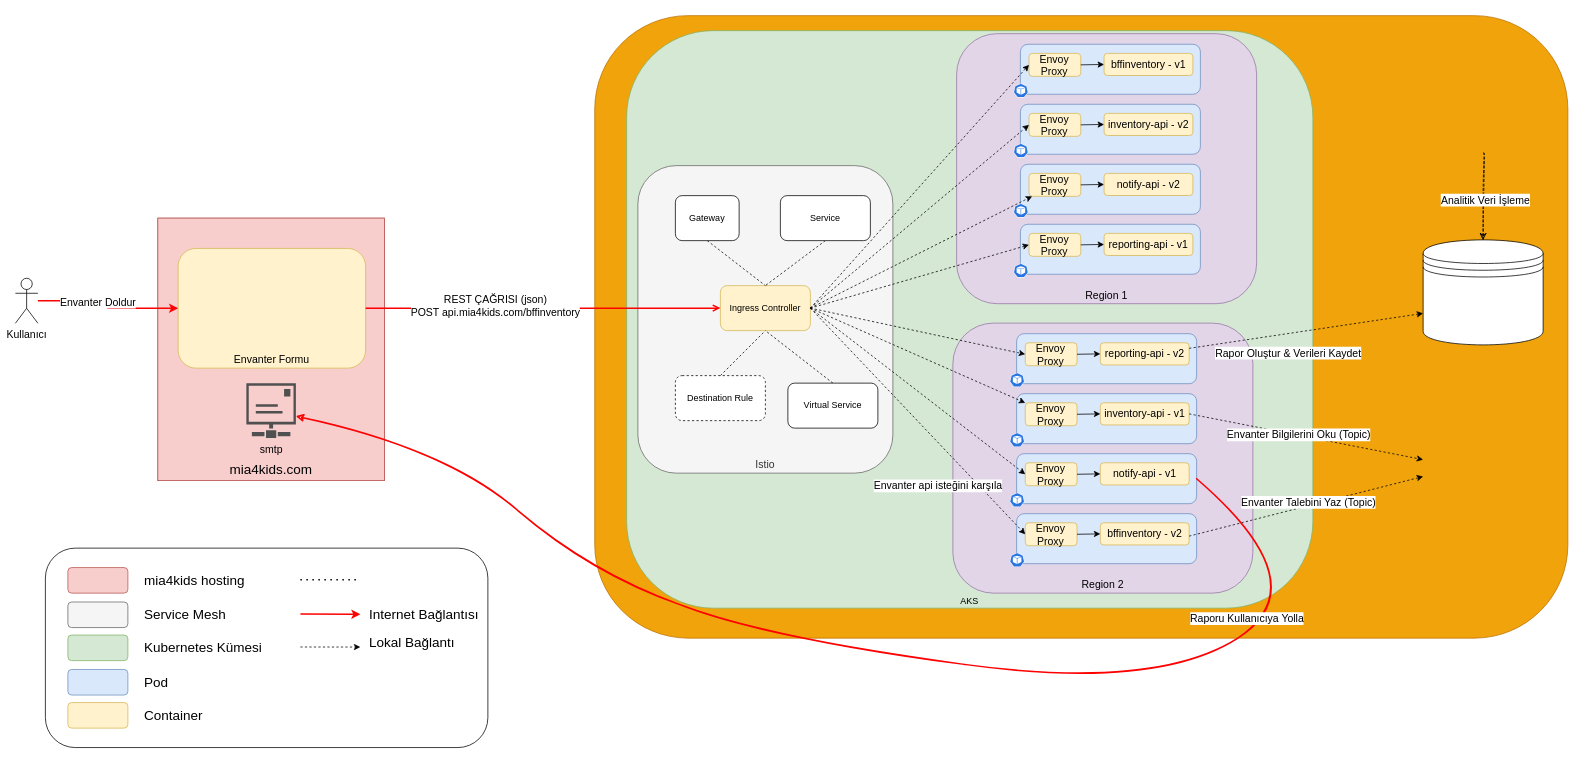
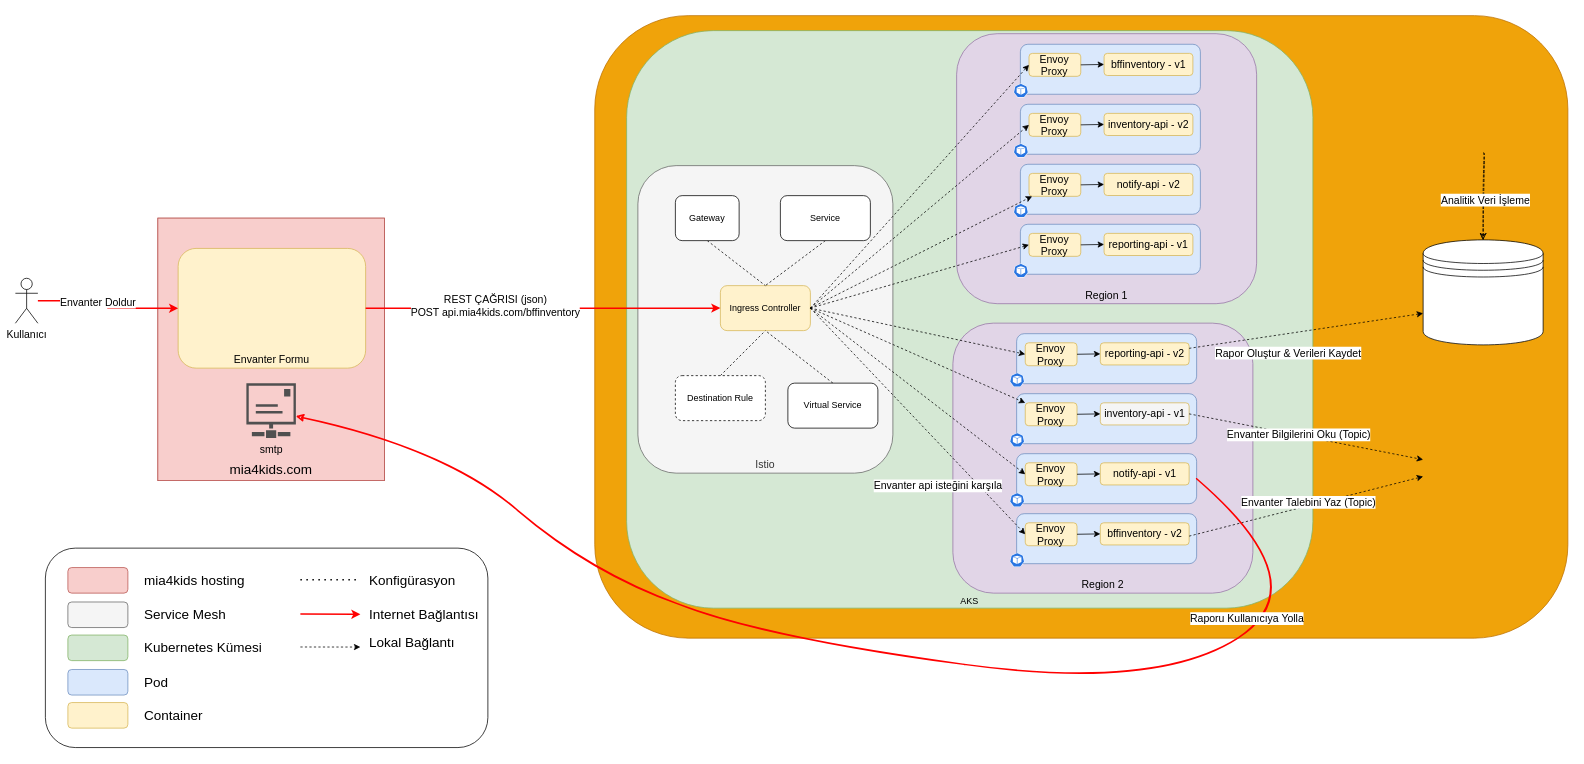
(713, 308) -> (712, 308)
(1145, 414) -> (1145, 414)
none -> (428, 580)
